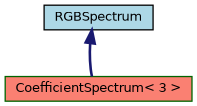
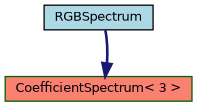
(90, 60) -> (107, 47)
